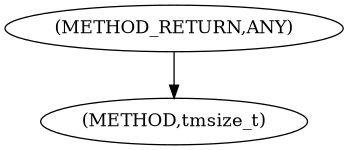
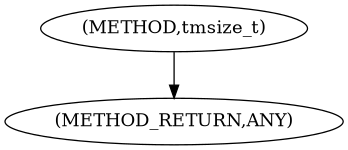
(174, 69) -> (174, 69)
